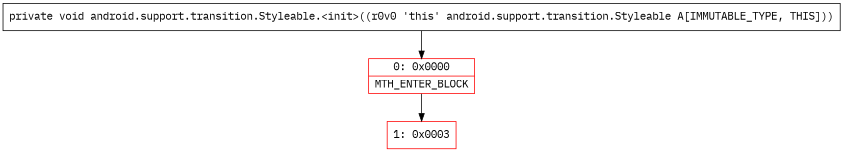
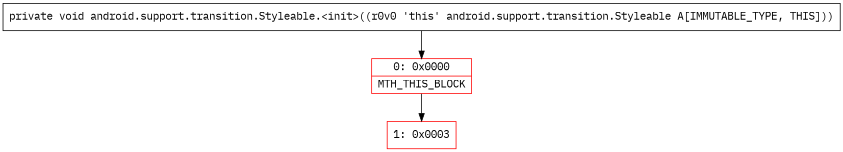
(422, 84) -> (422, 84)
